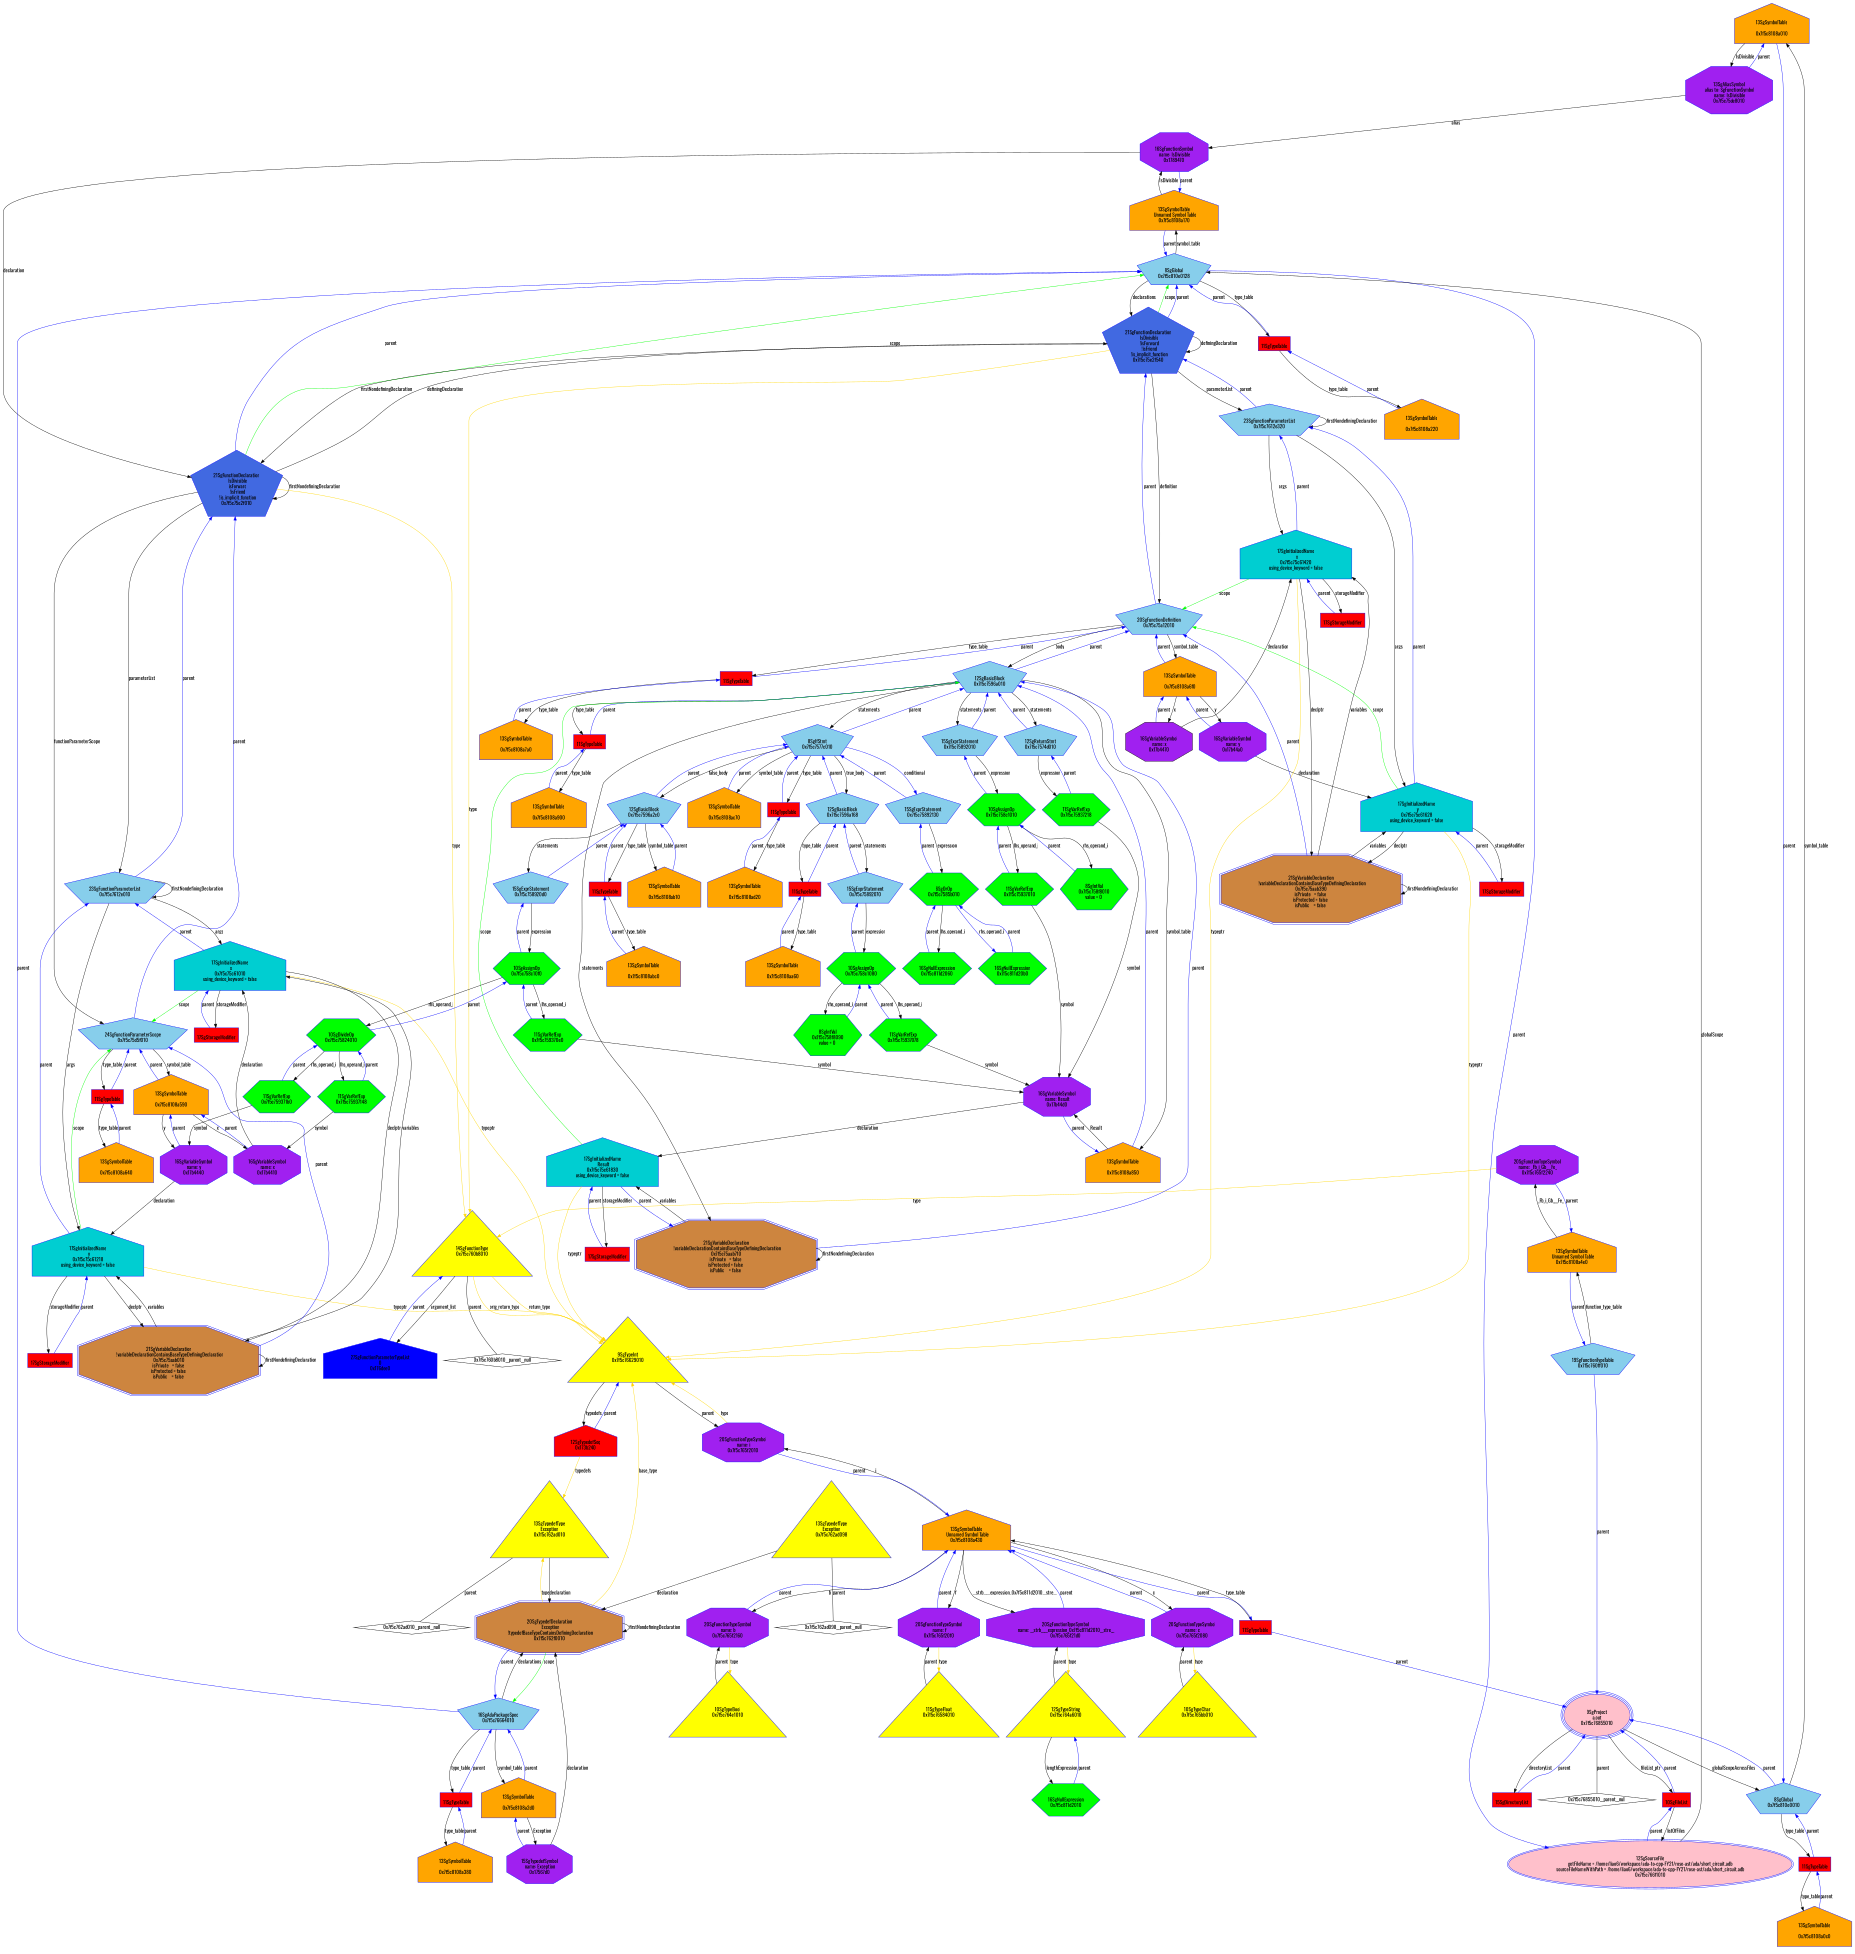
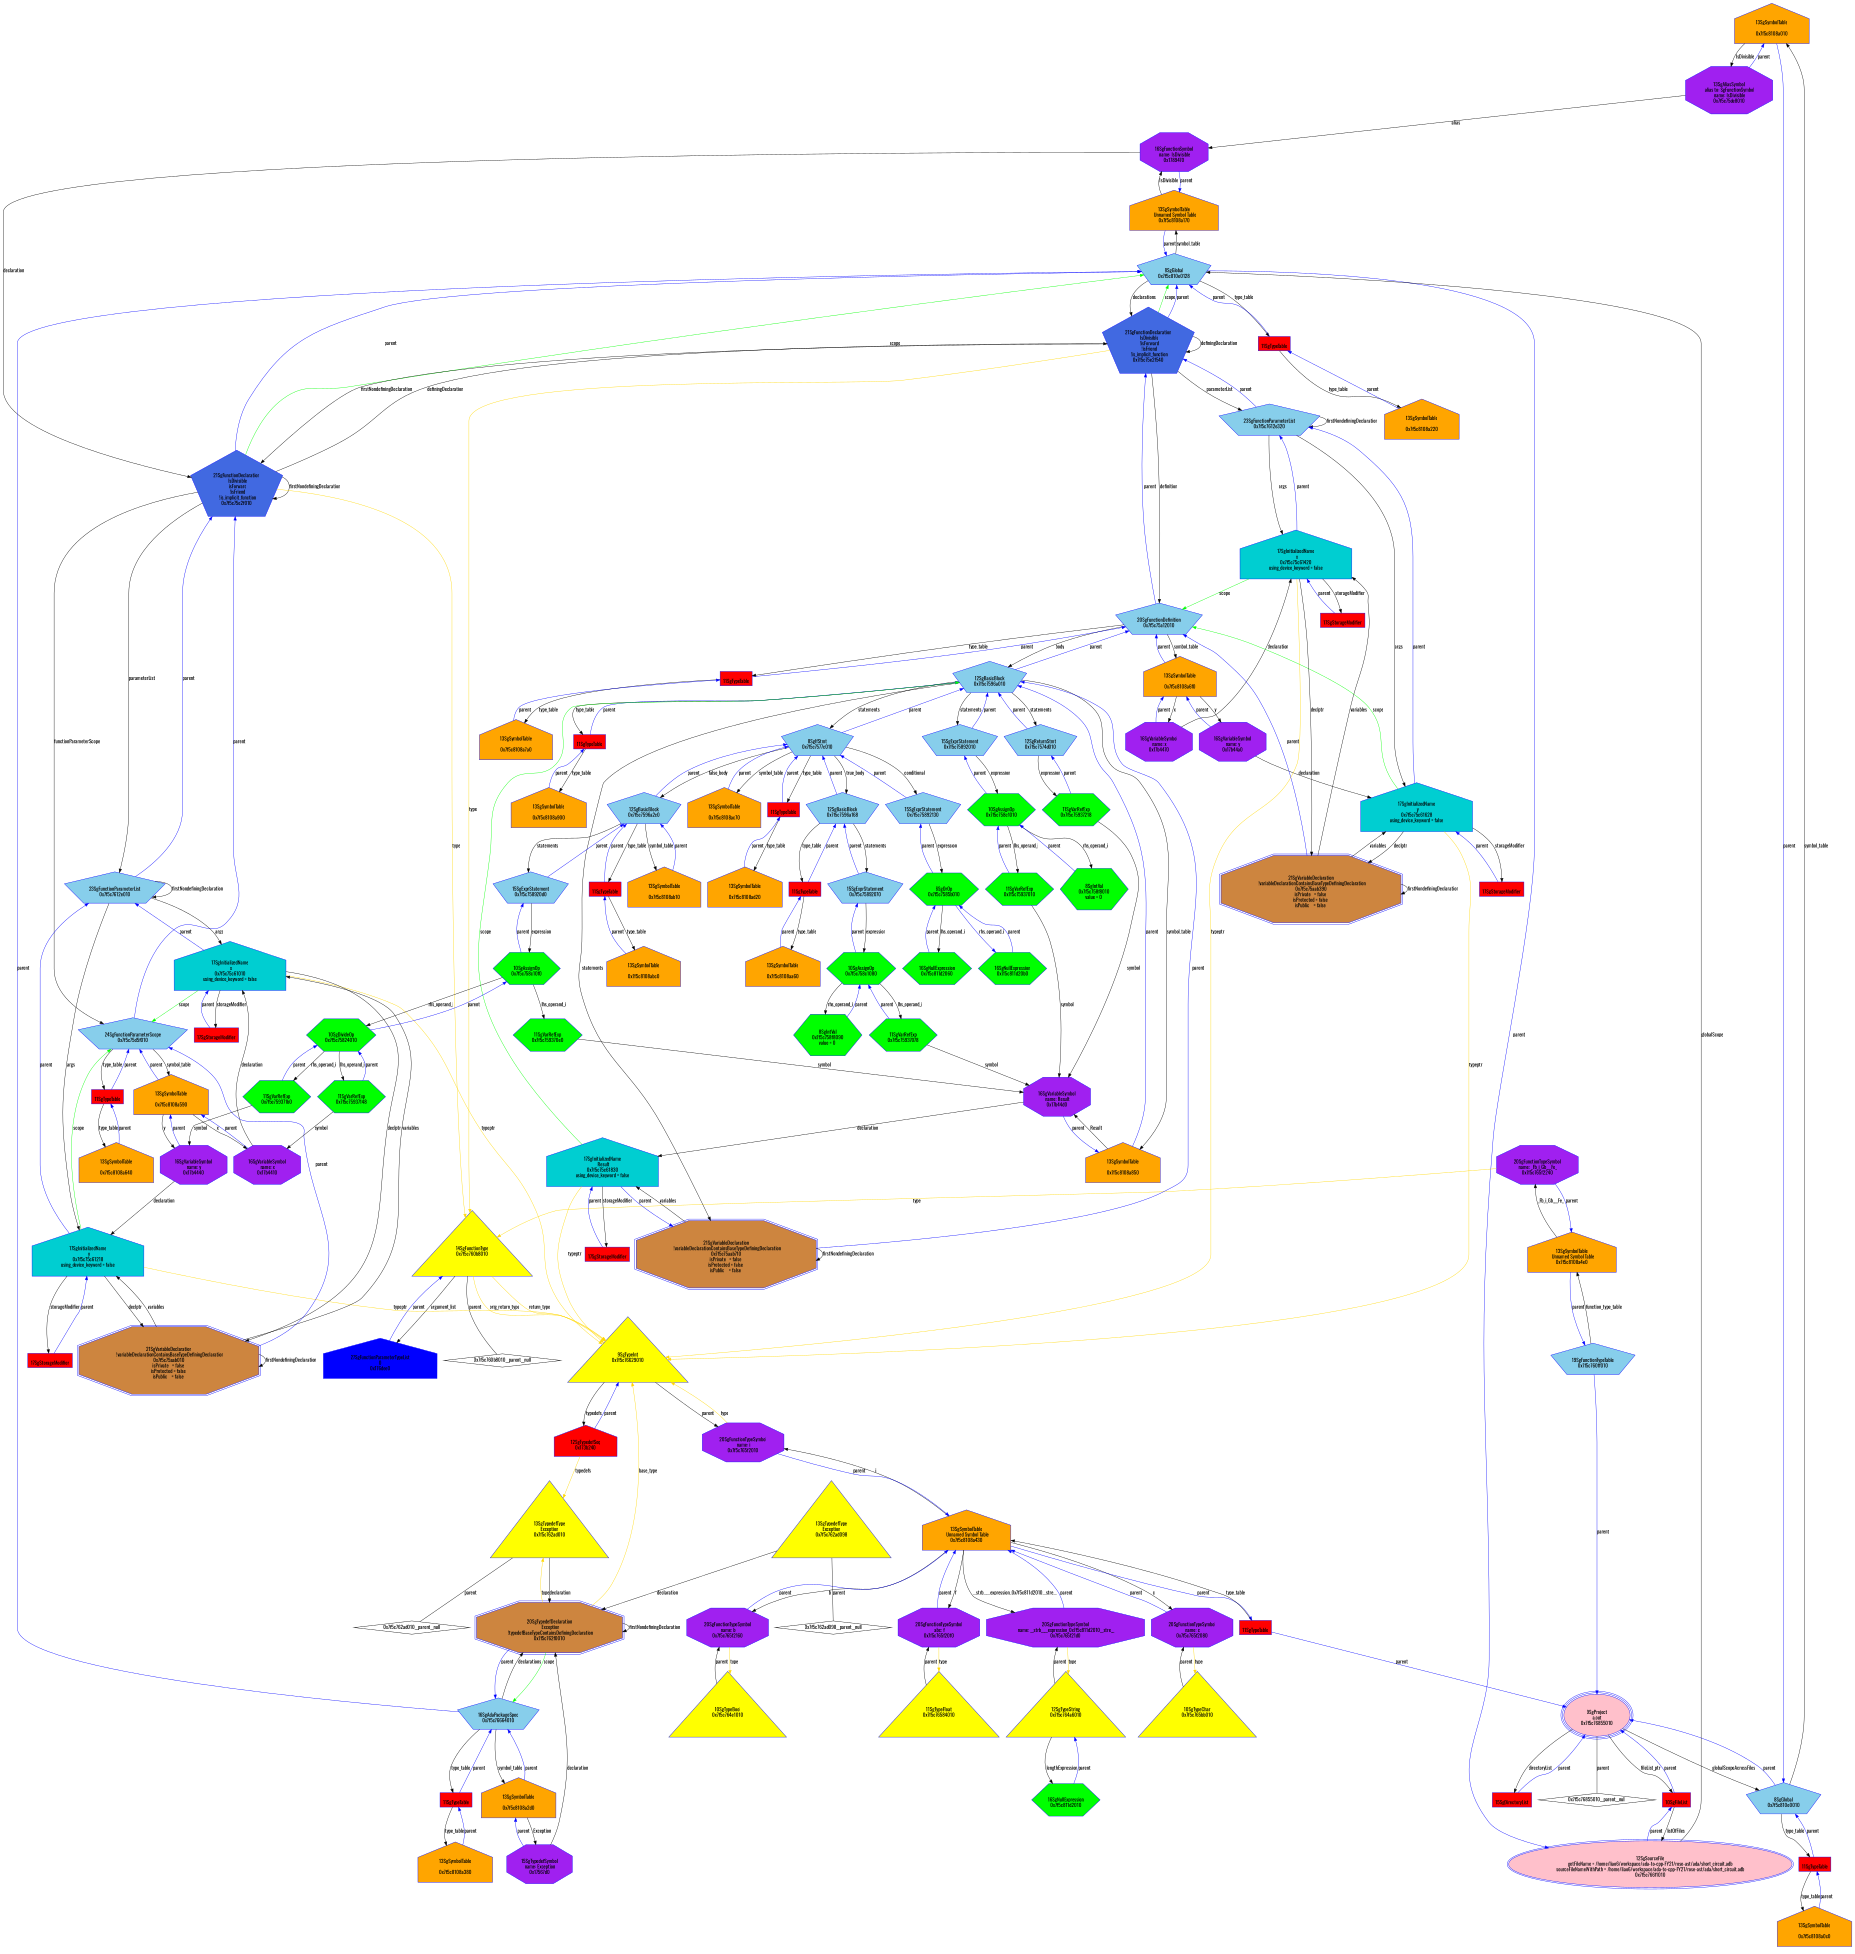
(1159, 742) -> (1159, 742)
(885, 762) -> (885, 762)
(525, 1005) -> none
(939, 1628) -> (939, 1628)
